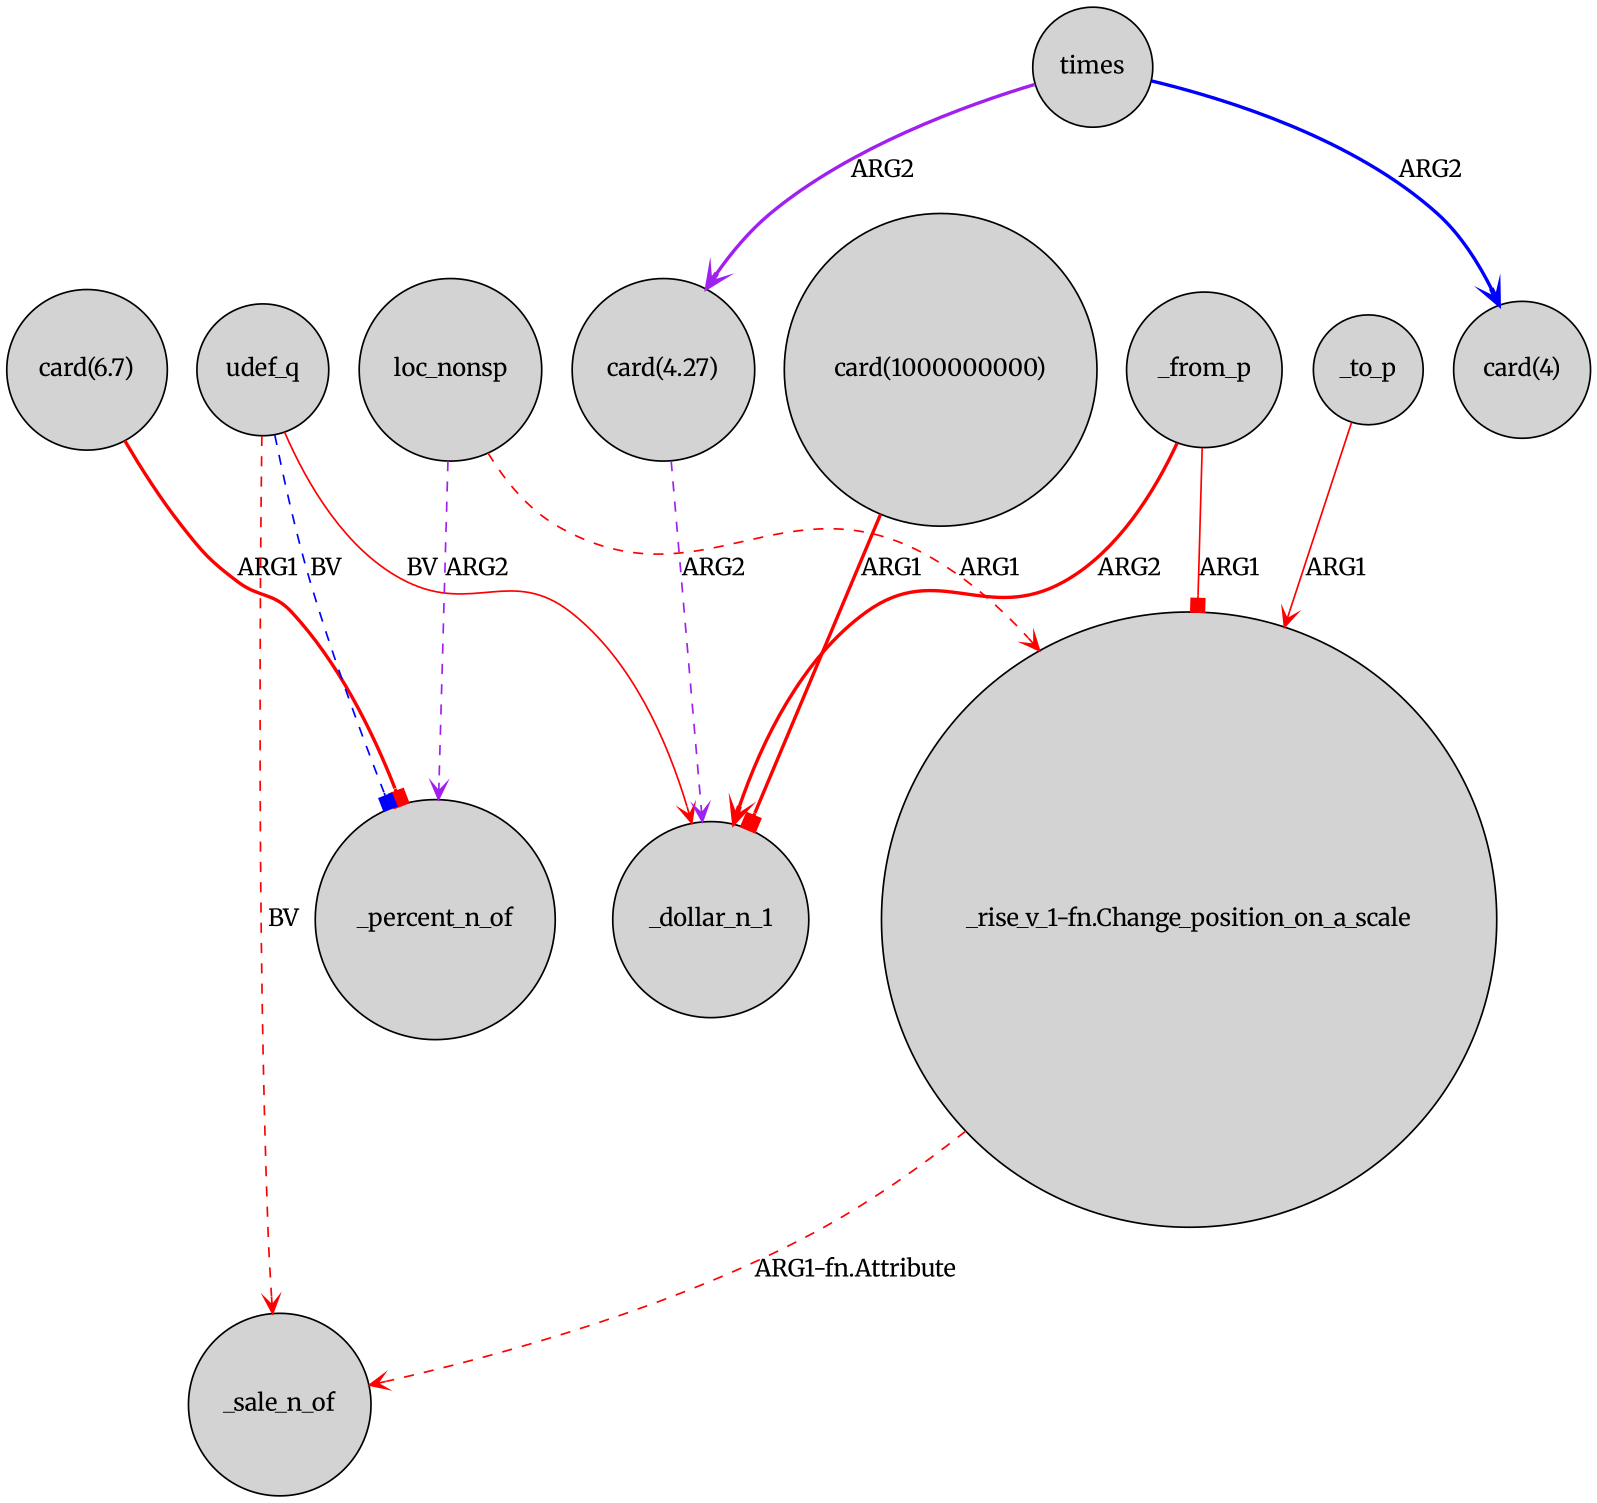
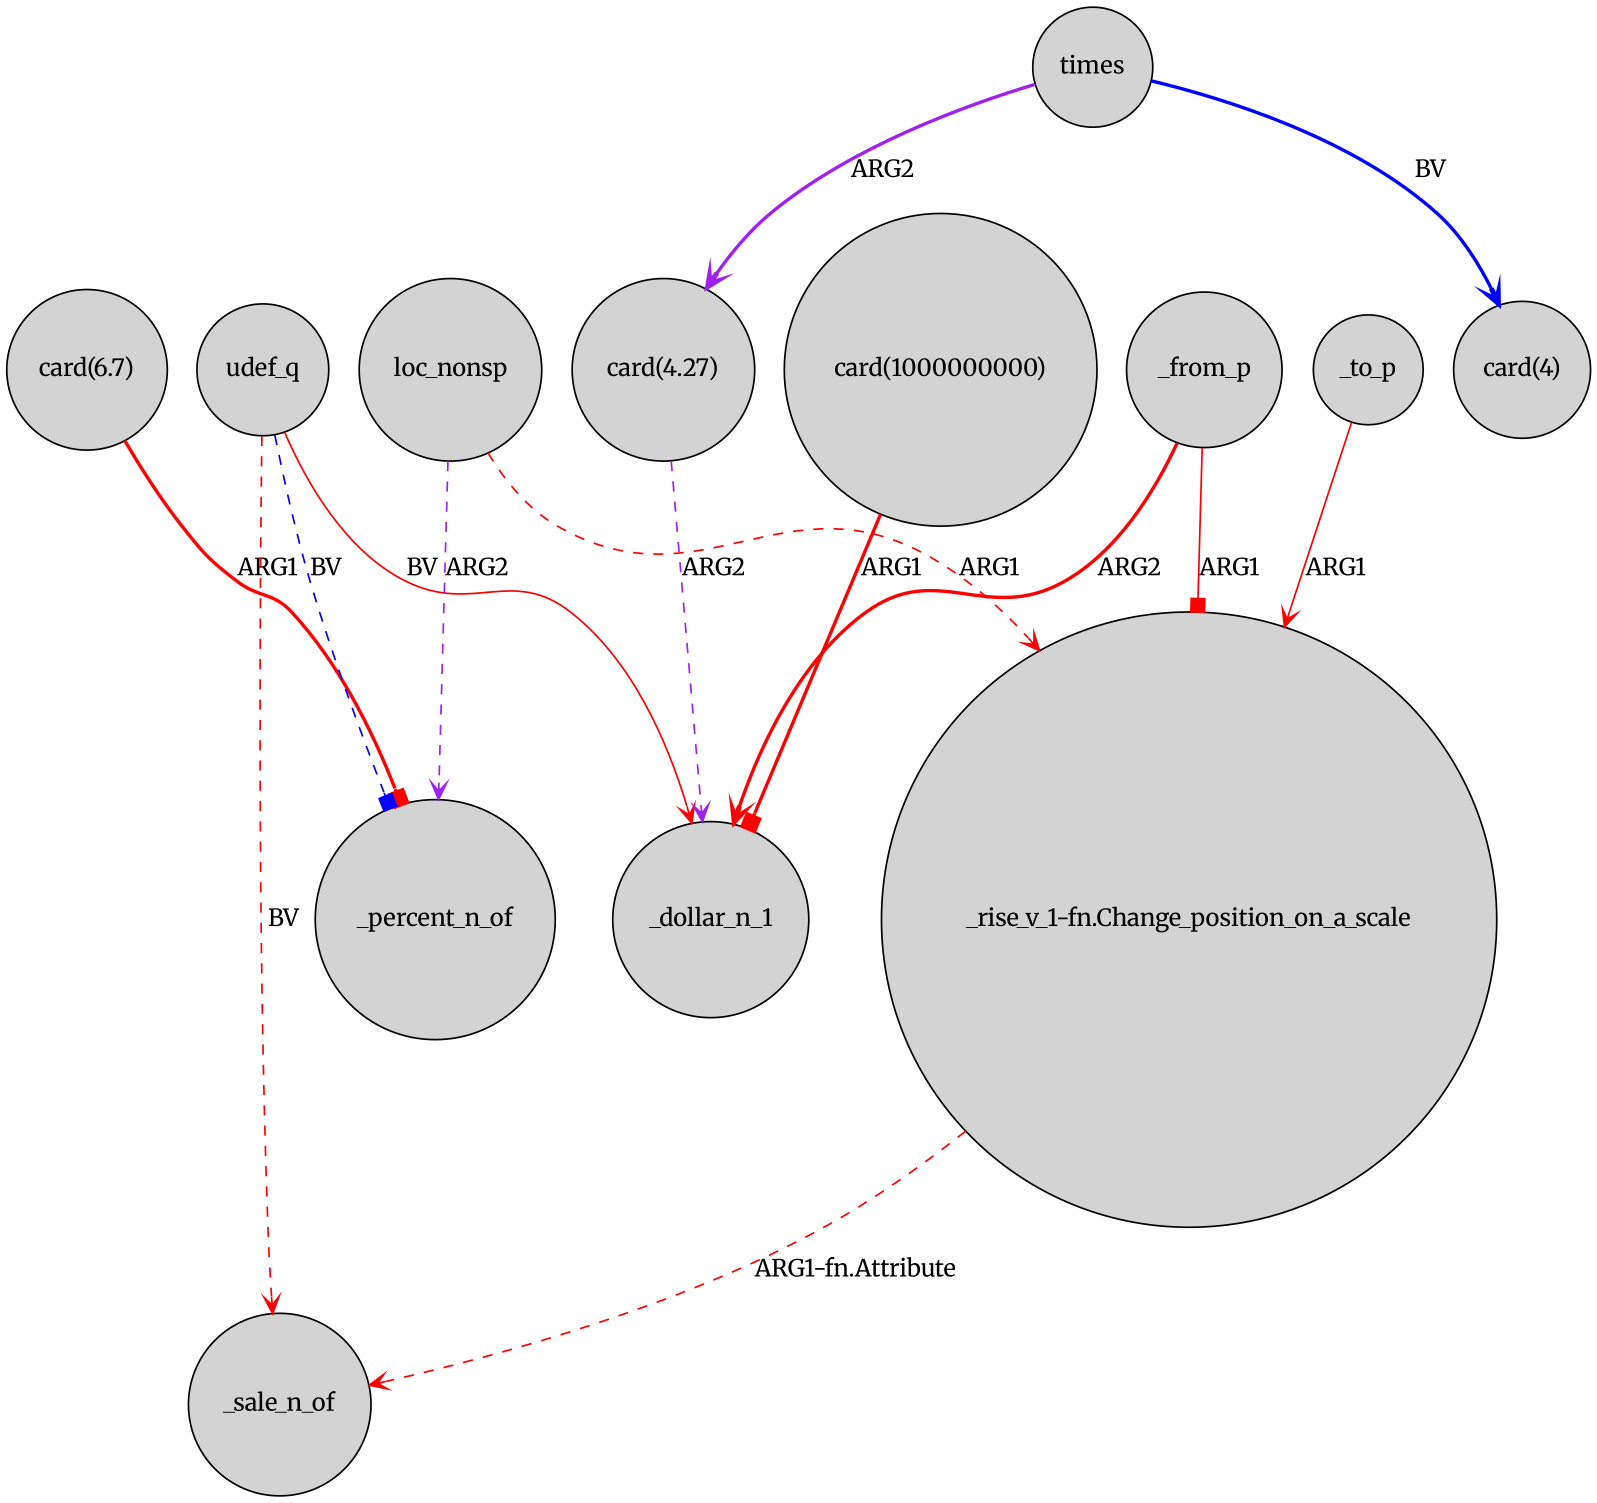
(1431, 171) -> (1431, 171)
